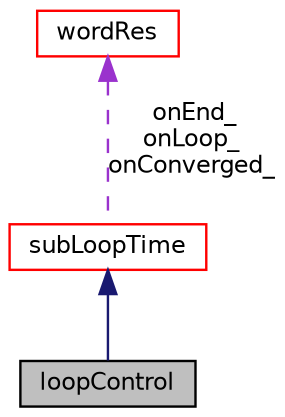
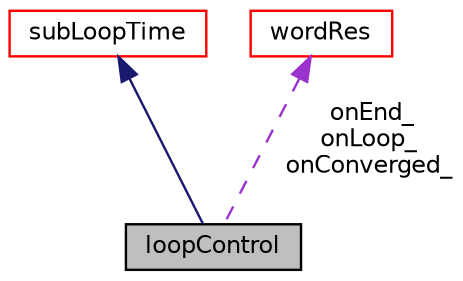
(108, 153) -> (262, 151)
